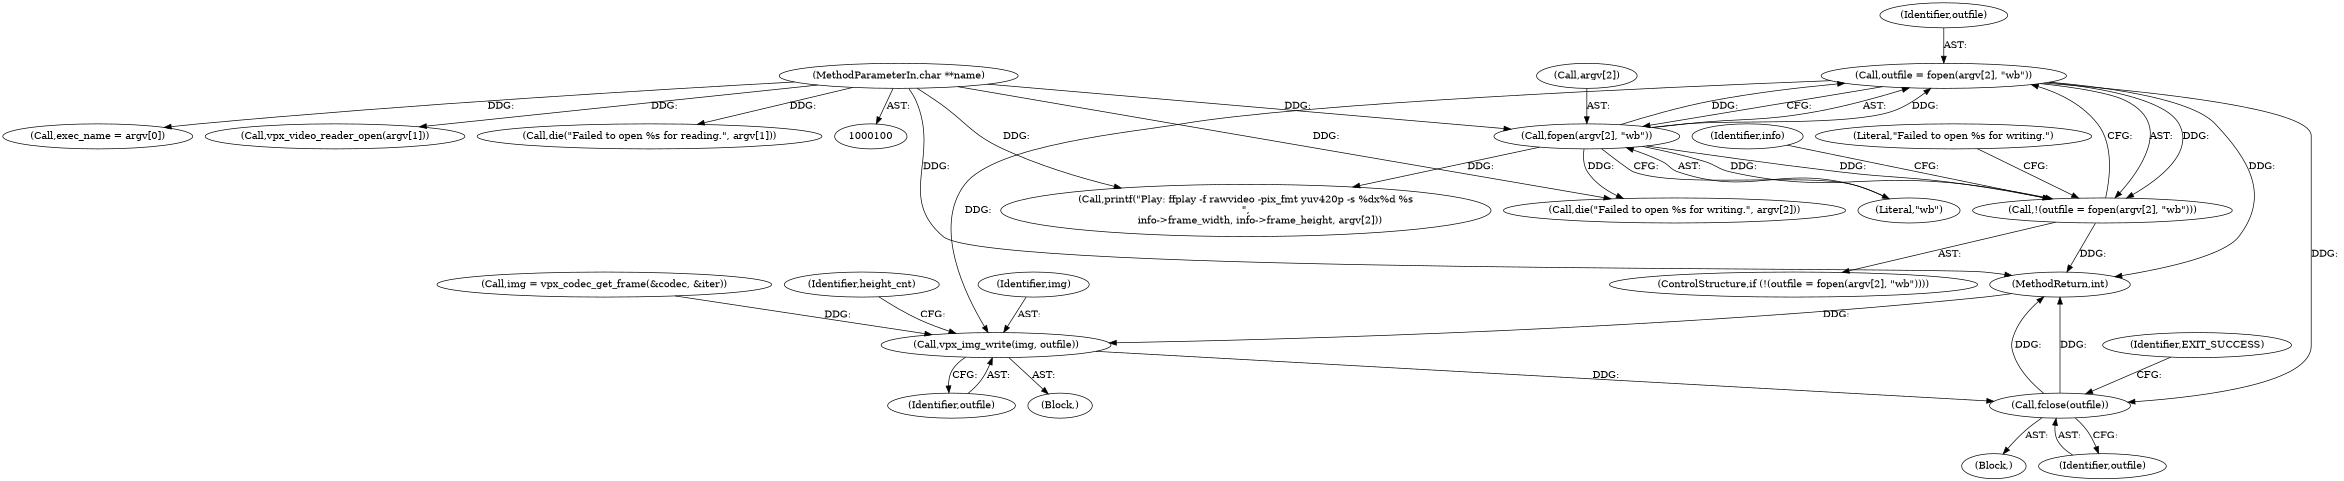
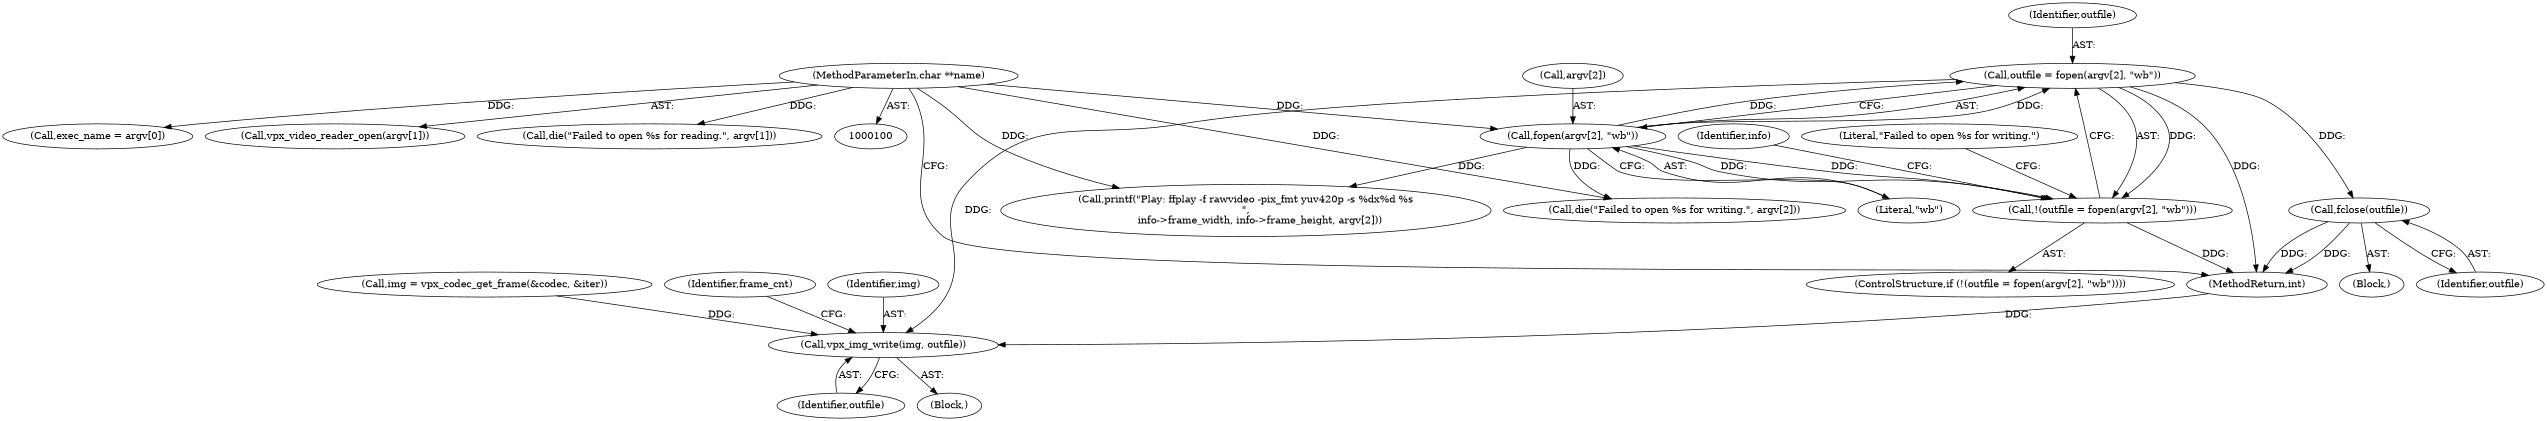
(666, 106) -> (664, 106)
(938, 167) -> (937, 167)
(862, 285) -> (740, 285)
(2197, 345) -> none
(1541, 376) -> none
